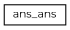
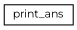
(35, 15) -> (39, 15)
